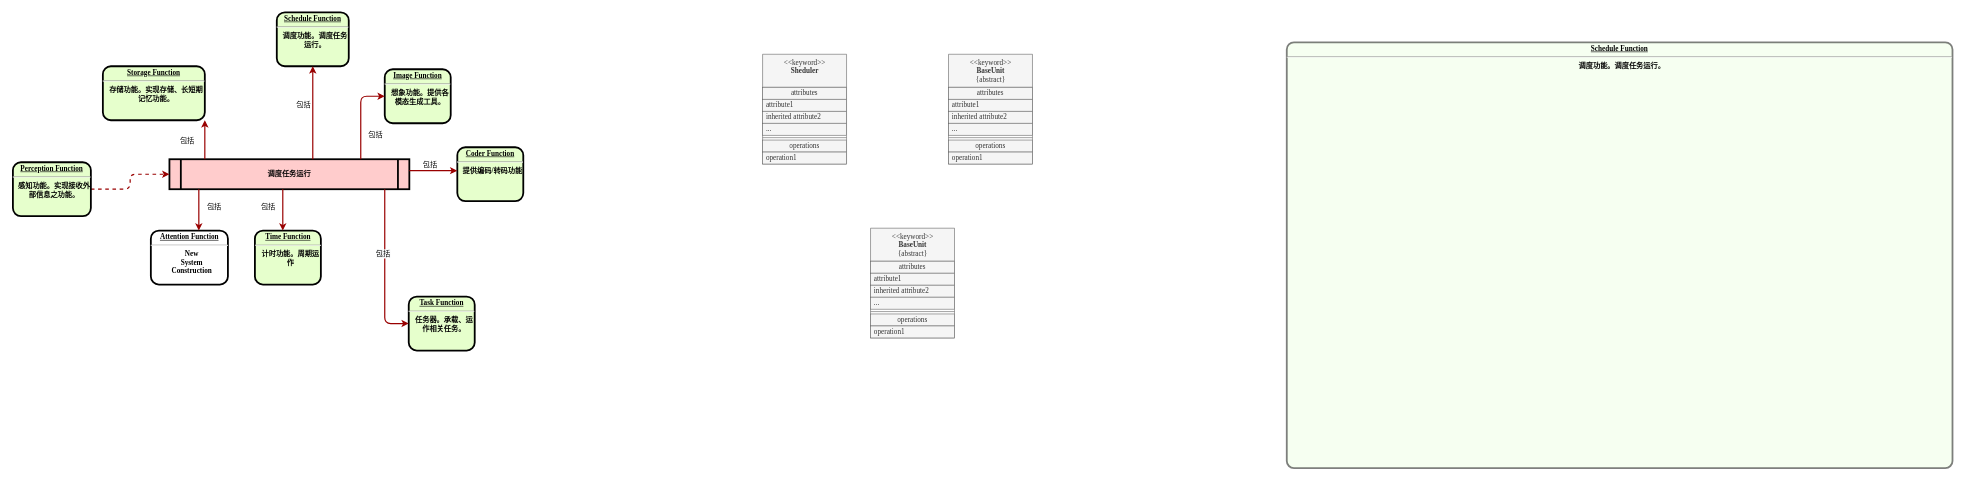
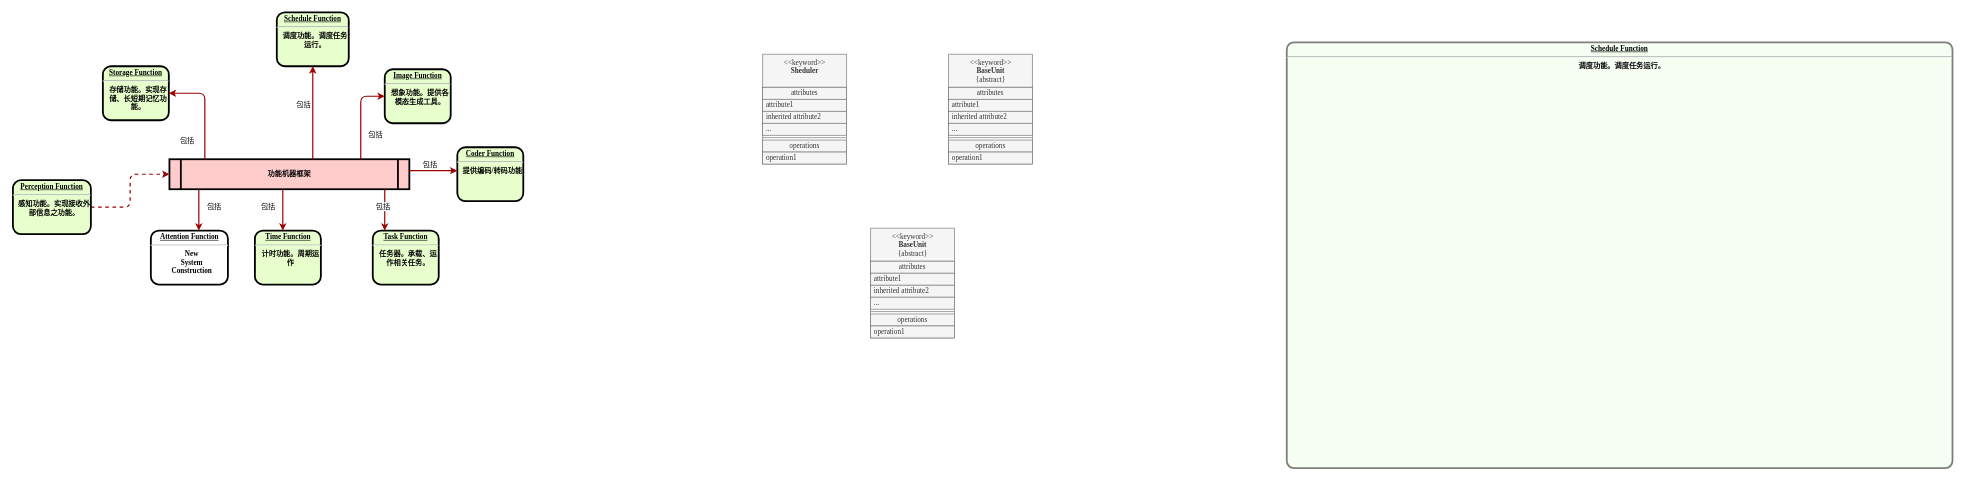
(153, 93) -> (135, 93)
(289, 174) -> (289, 174)
(51, 189) -> (51, 207)
(441, 324) -> (405, 258)
